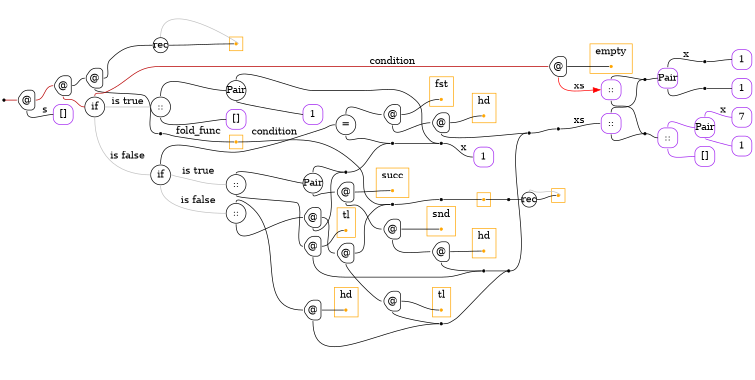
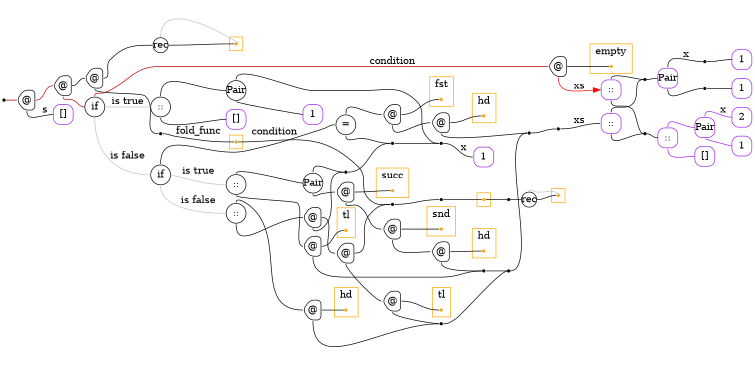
(742, 117) -> (742, 117)
